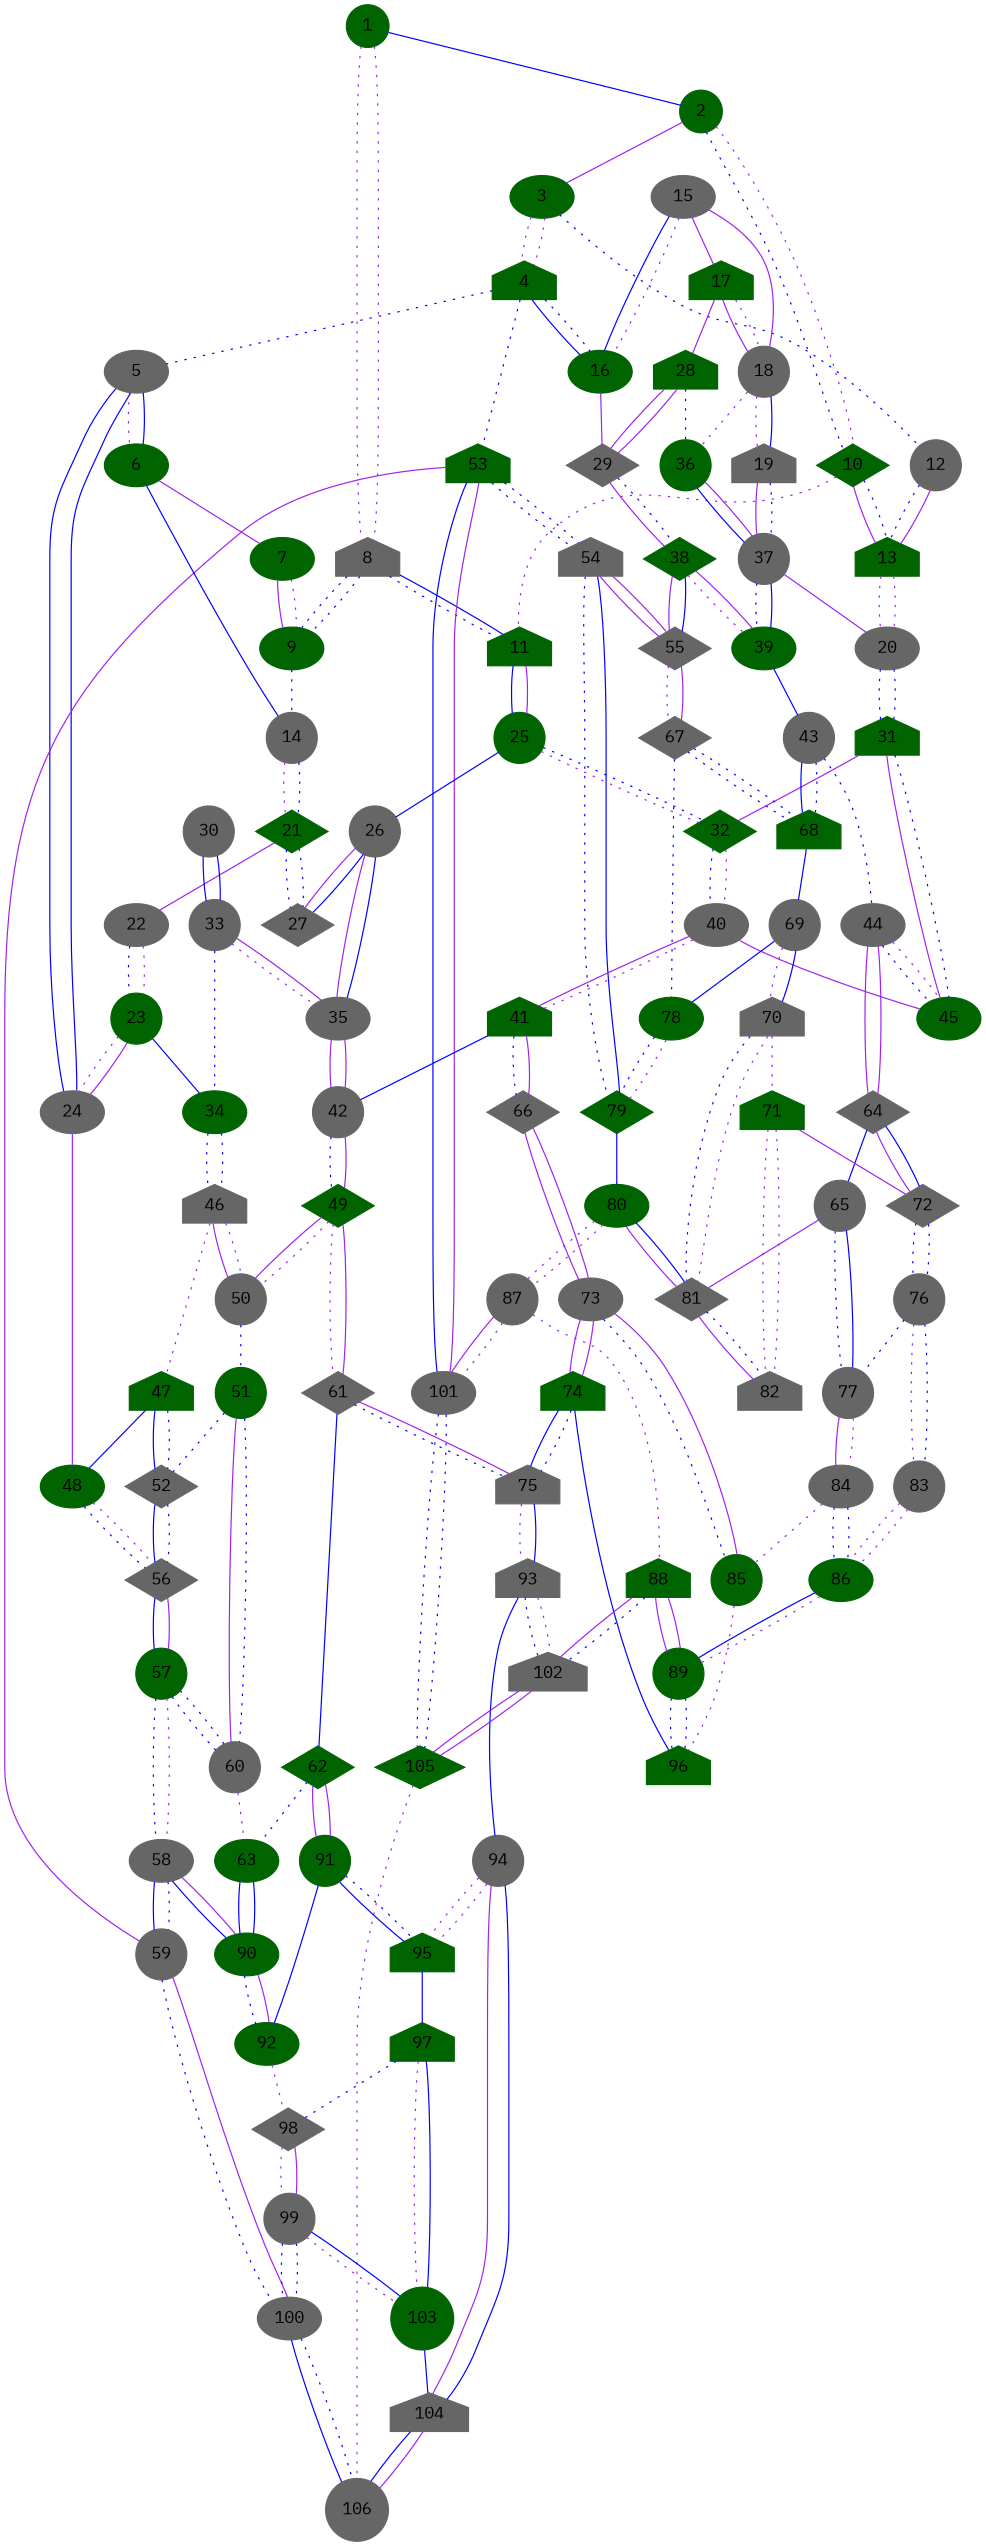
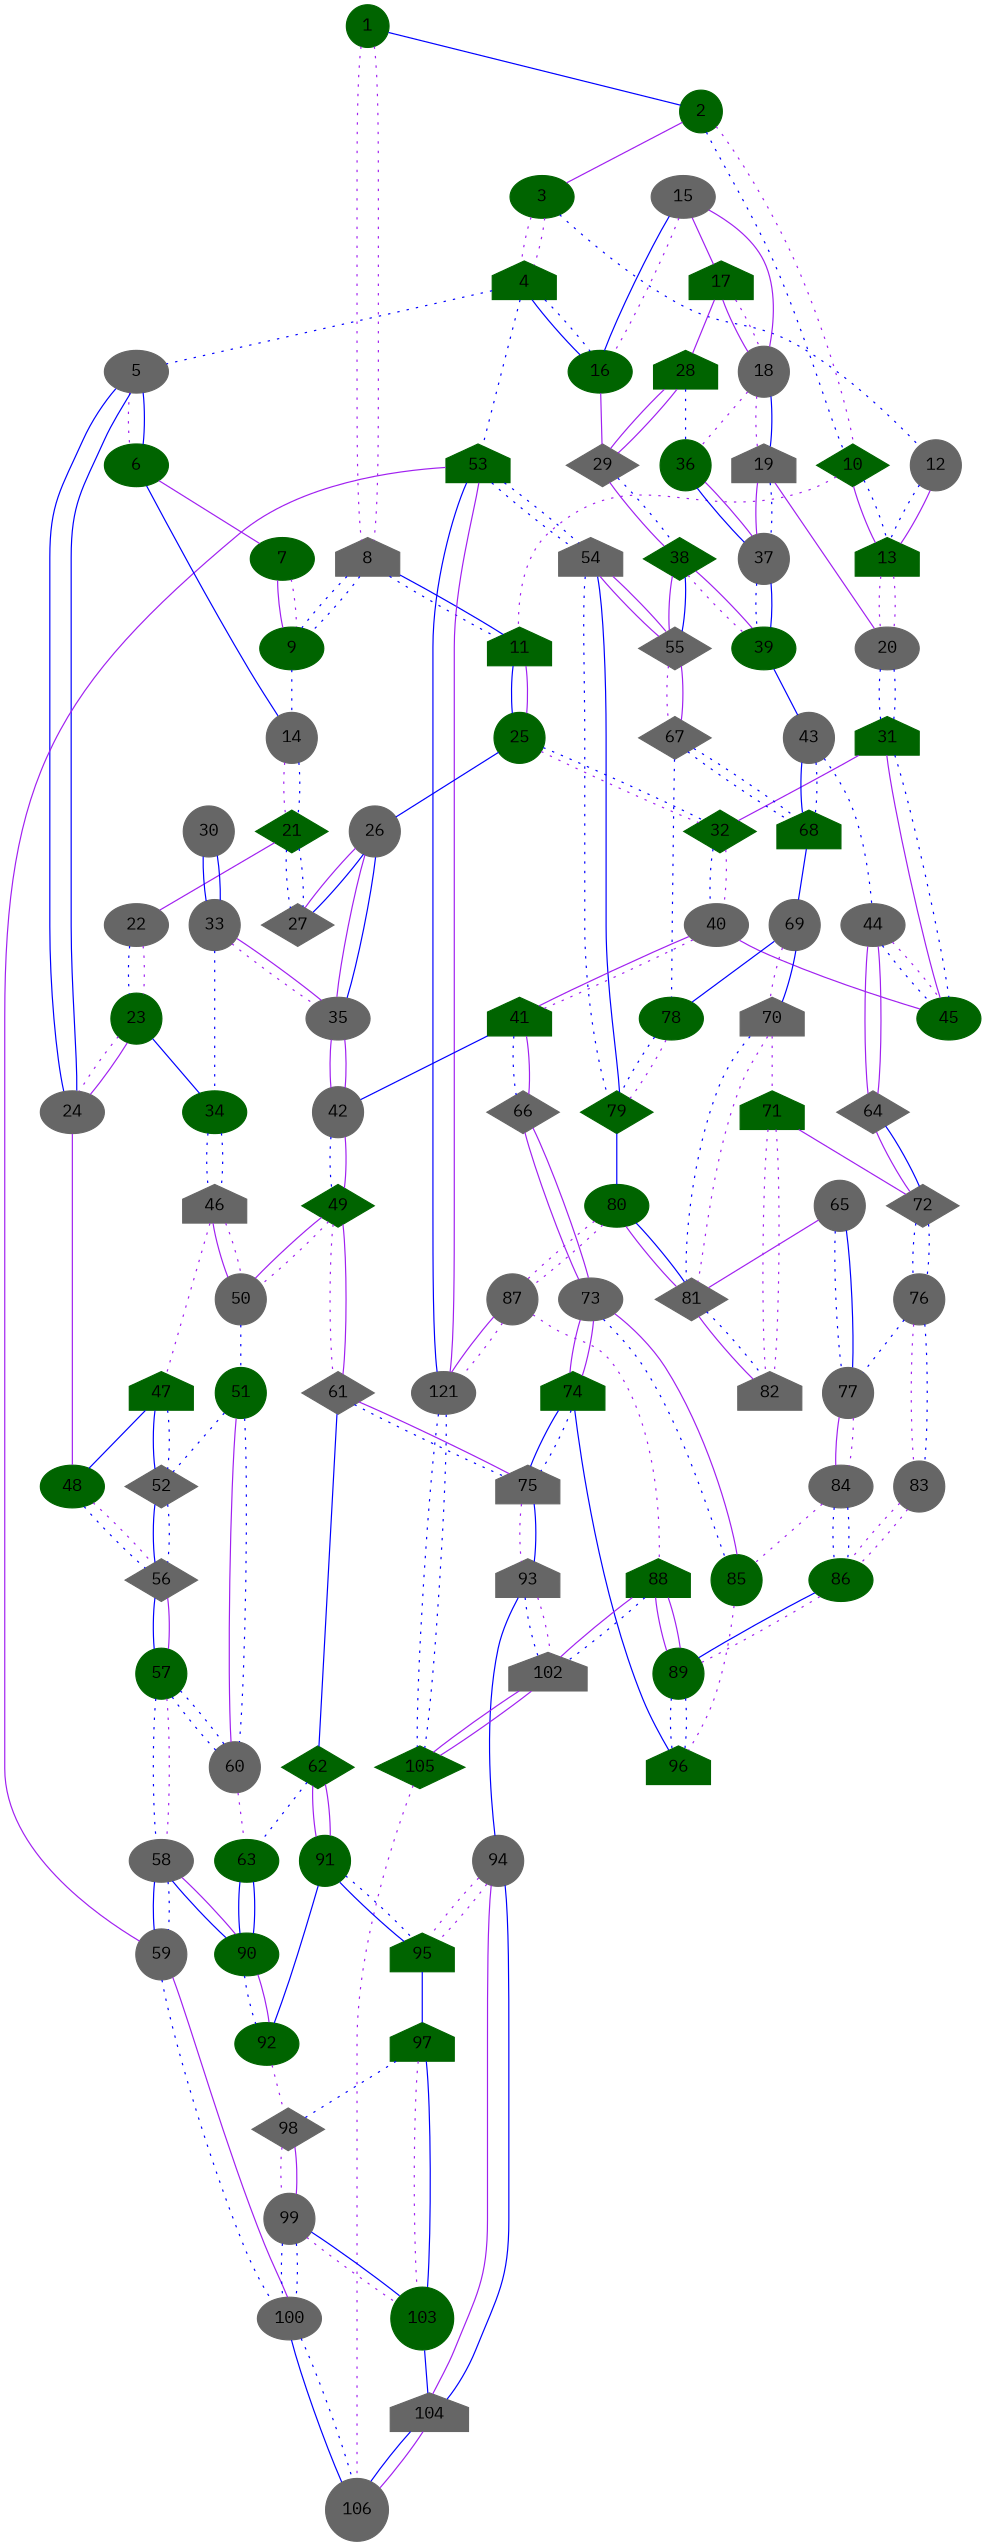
(825, 603) -> (825, 556)
(858, 1156) -> none
(444, 1393) -> (444, 1393)
